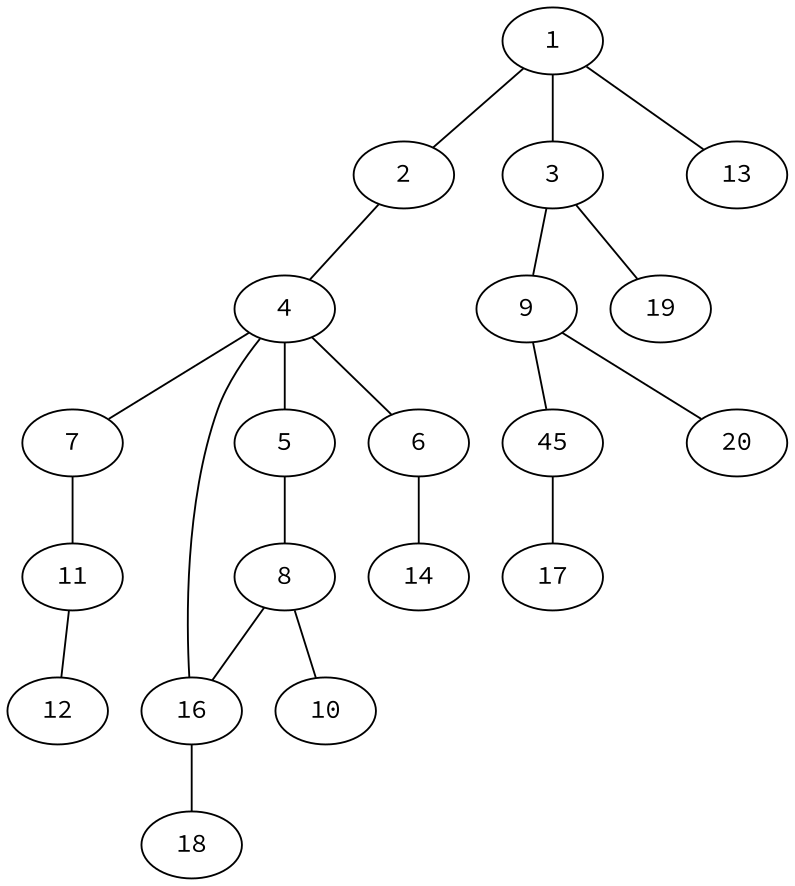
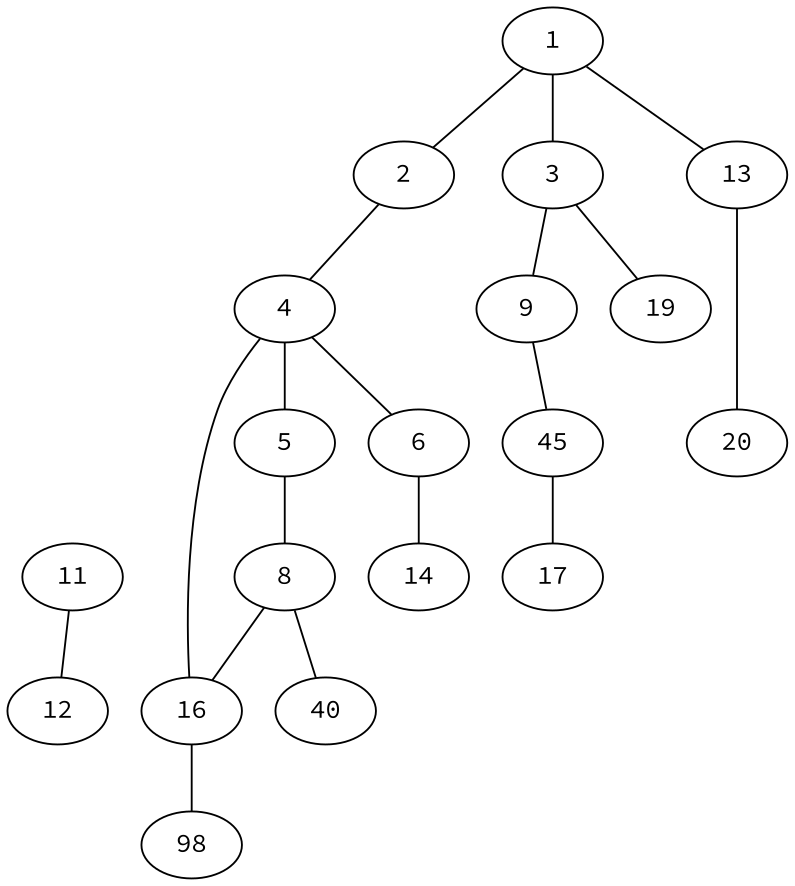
(632, 376) -> (737, 309)
(73, 443) -> none
(326, 711) -> (326, 711)
(192, 845) -> (192, 845)
